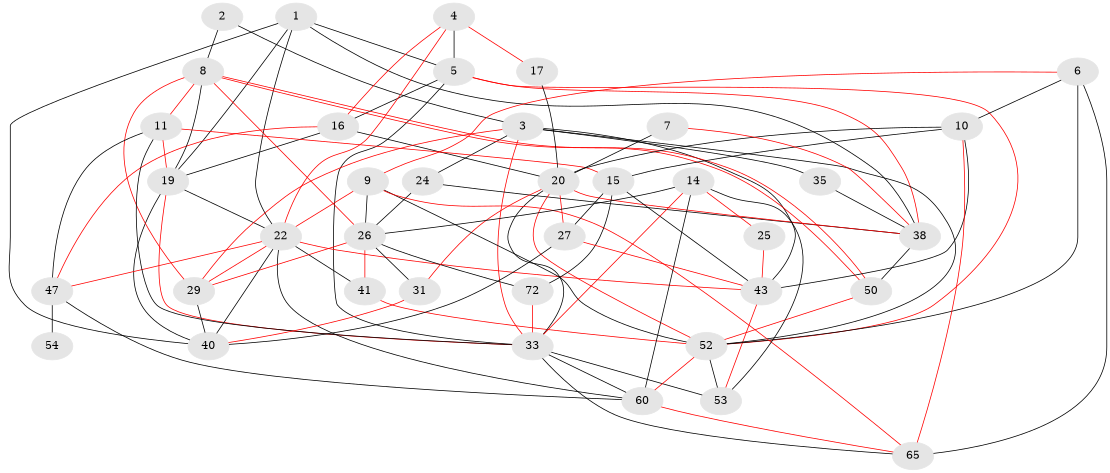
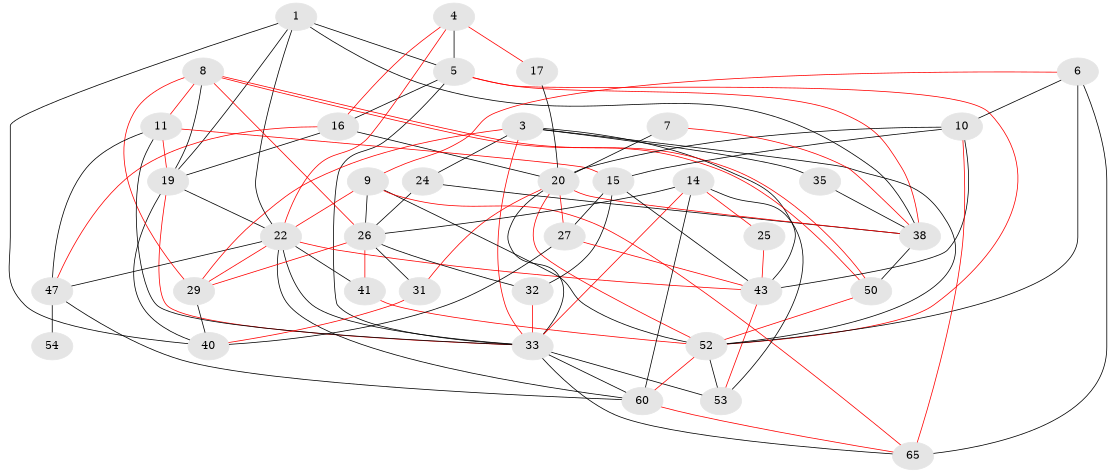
(222, 17) -> none
(176, 262) -> (176, 262)
(245, 291) -> (334, 315)
(533, 291) -> (533, 291)
